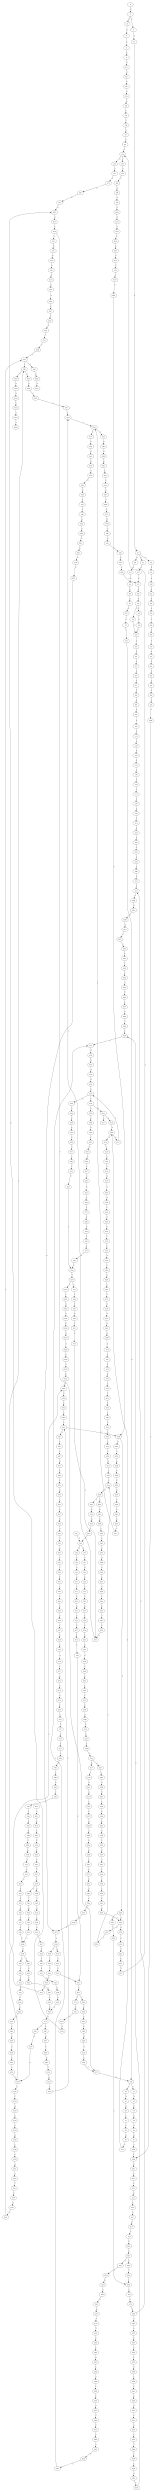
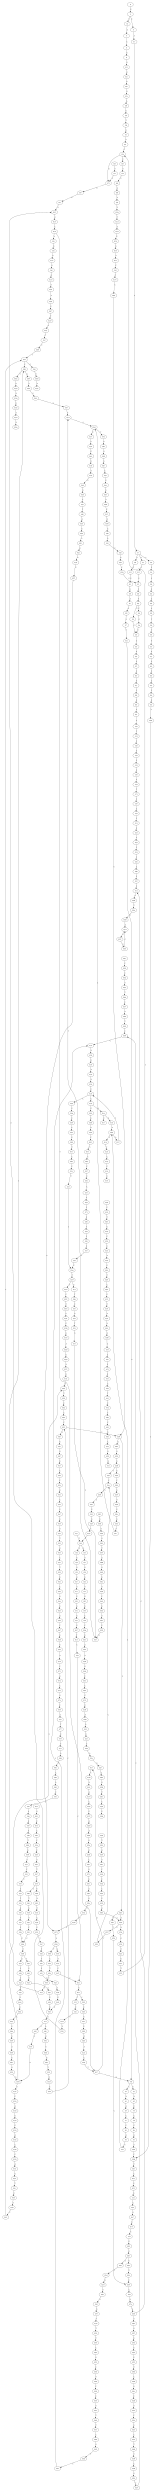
(119, 159) -> (109, 165)
(125, 953) -> (125, 940)
(107, 1193) -> none
(108, 1470) -> (113, 1470)
(100, 1505) -> none
(91, 1762) -> (97, 1922)
(102, 1826) -> none
